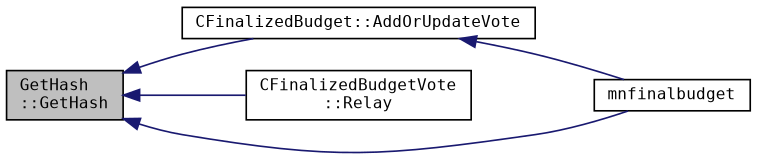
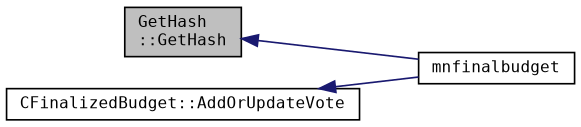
(196, 51) -> none
(359, 95) -> none
